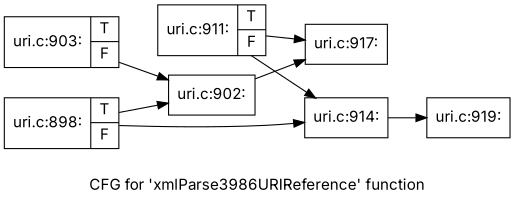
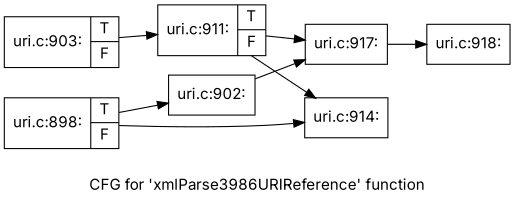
none -> (468, 44)
(138, 69) -> (133, 37)
(468, 118) -> none
